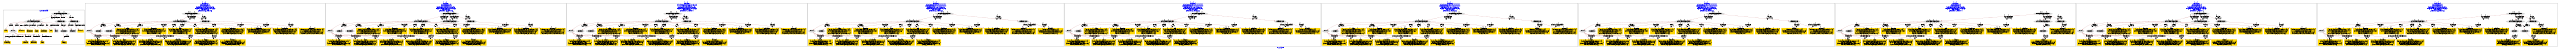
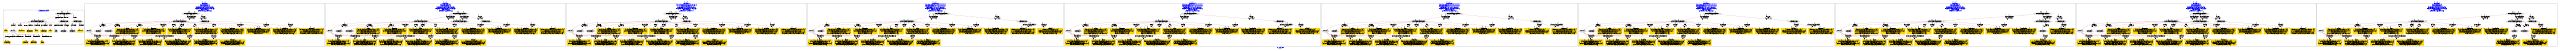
(44, 11) -> (44, 11)
(80, 25) -> (81, 25)
(37, 31) -> (37, 31)
(64, 43) -> none
